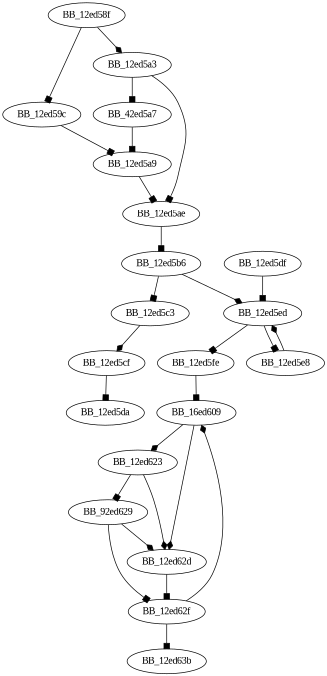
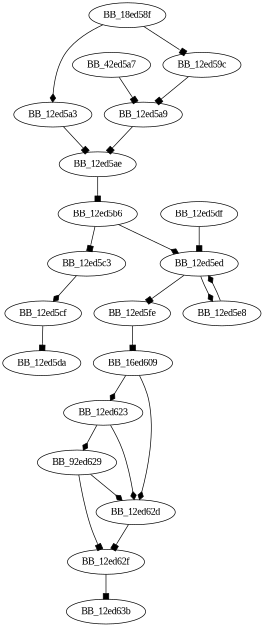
(87, 15) -> (127, 15)
(132, 86) -> none
(268, 336) -> (204, 285)
(125, 484) -> (92, 434)
(223, 522) -> none
